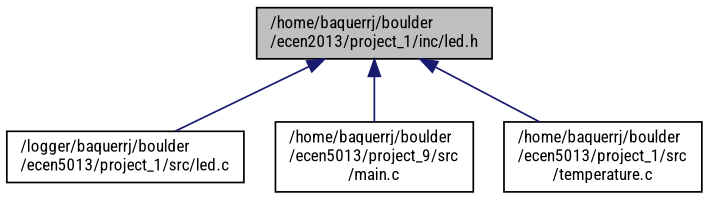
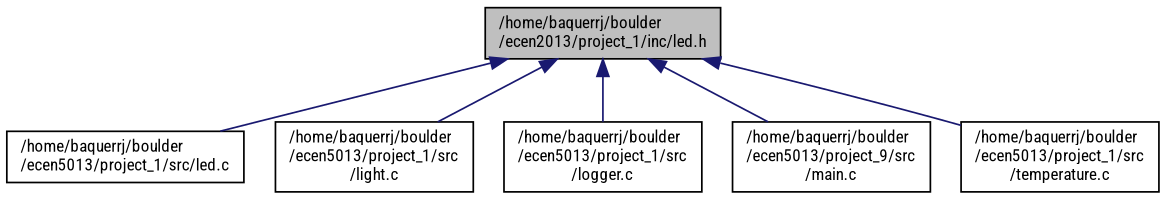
(125, 157) -> (125, 157)
none -> (374, 157)
none -> (603, 157)
